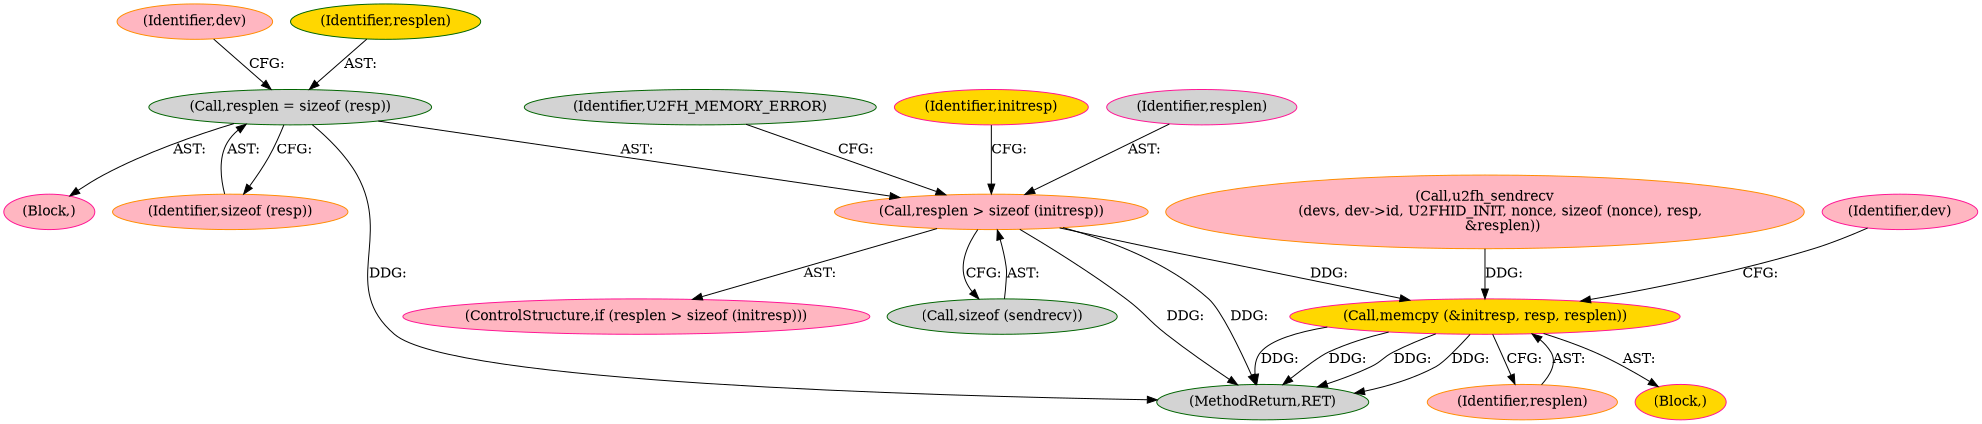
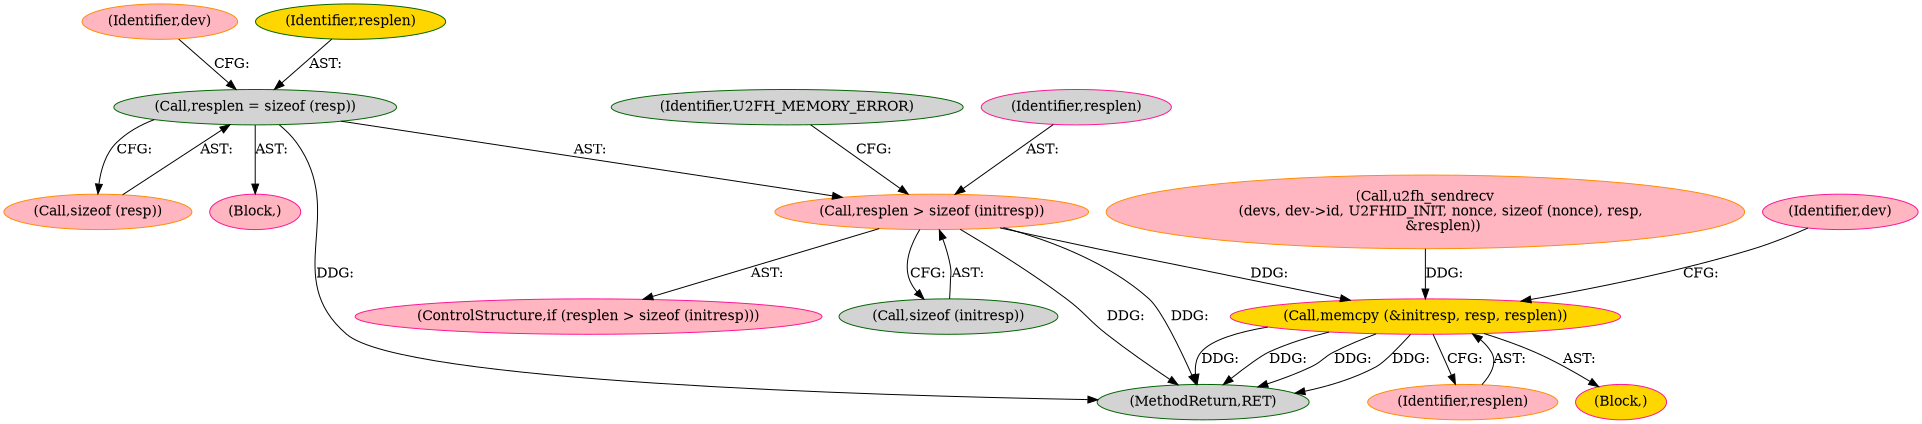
(991, 107) -> none
(230, 212) -> (98, 212)
(1002, 317) -> (948, 317)
